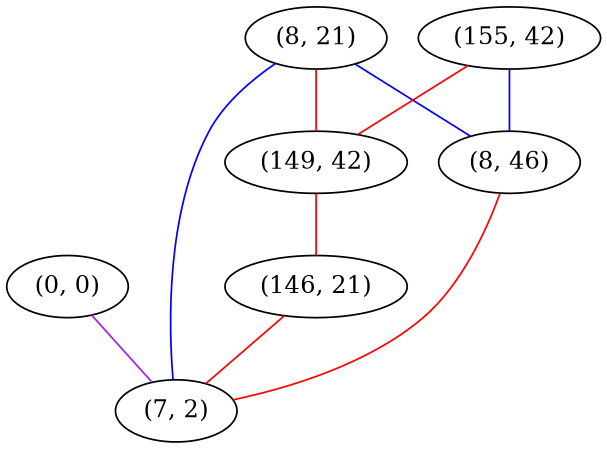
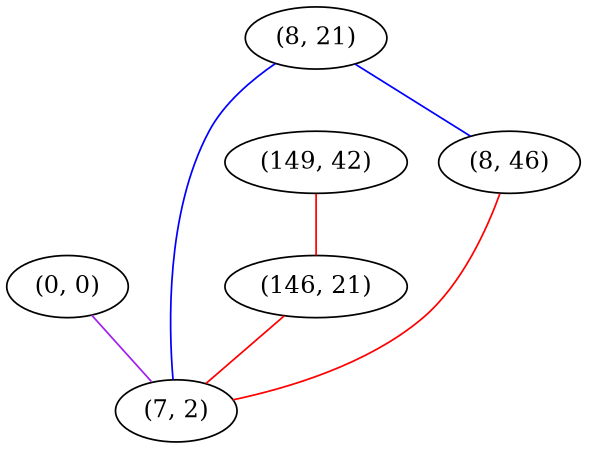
(509, 38) -> none
(316, 100) -> none
